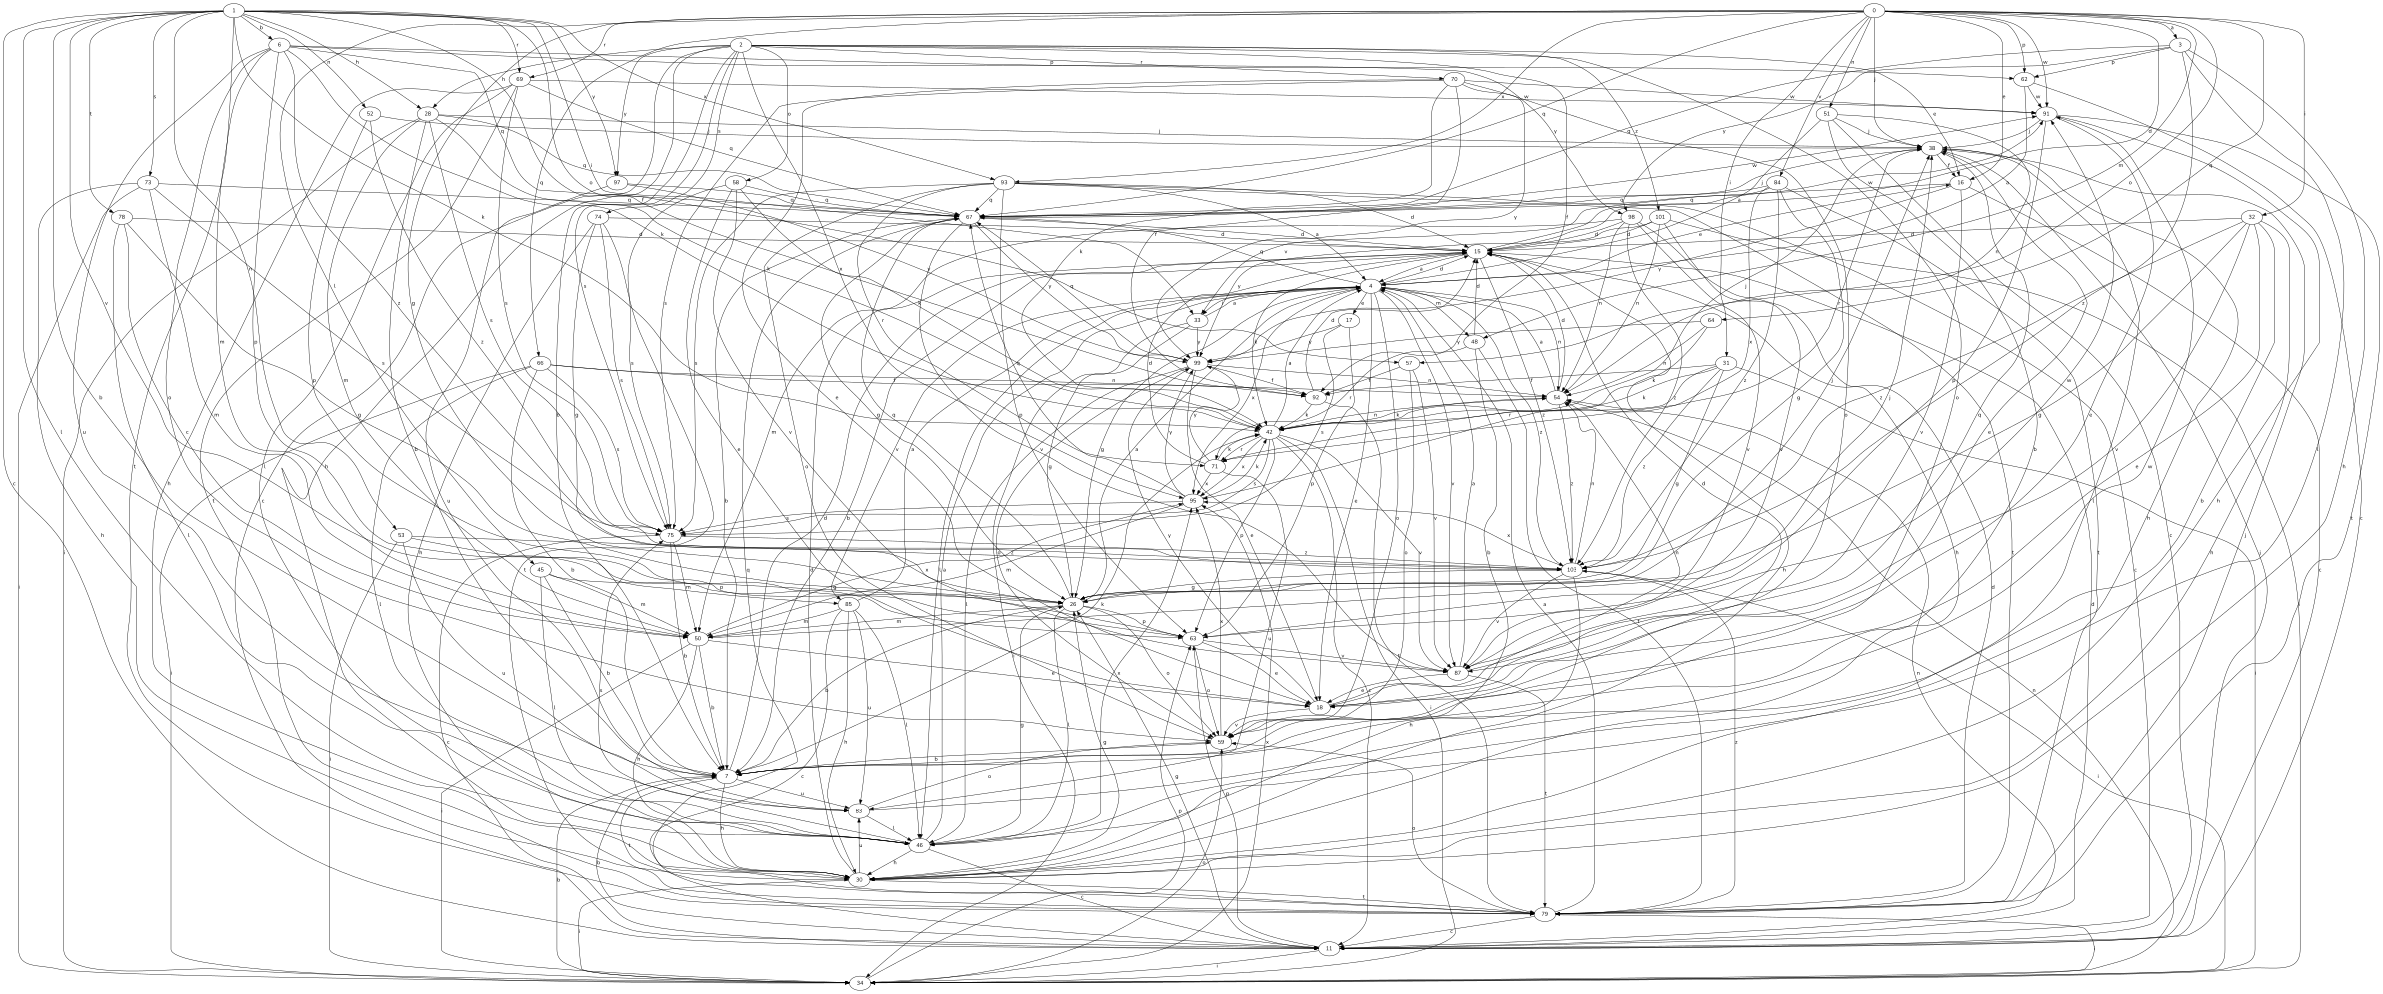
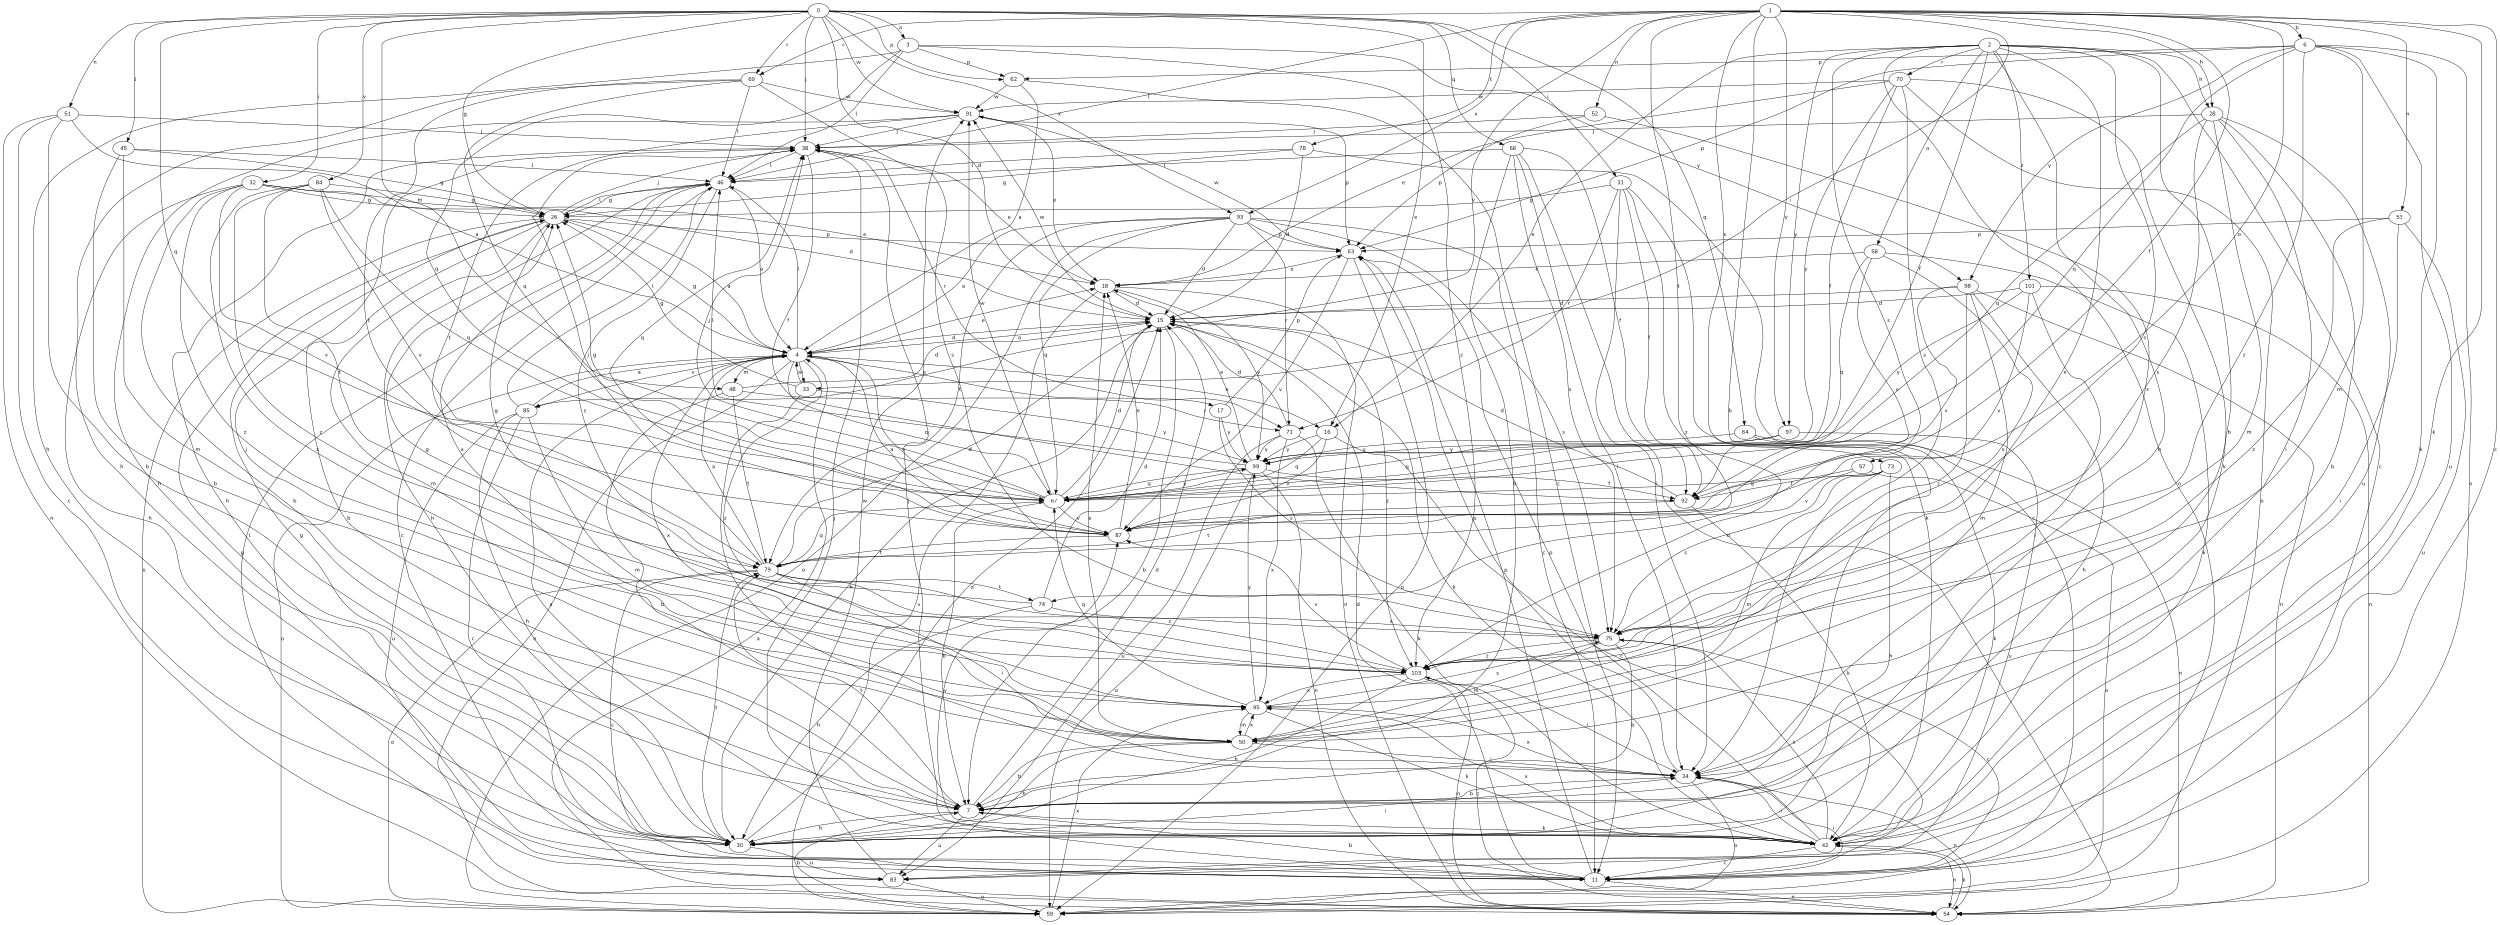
(1945, 164) -> (1102, 452)
(1477, 234) -> (652, 437)
(2030, 243) -> none
(769, 269) -> (2364, 484)
(1555, 308) -> none
(876, 403) -> none
(1242, 446) -> none
(289, 535) -> (1965, 470)
(608, 853) -> (904, 580)
